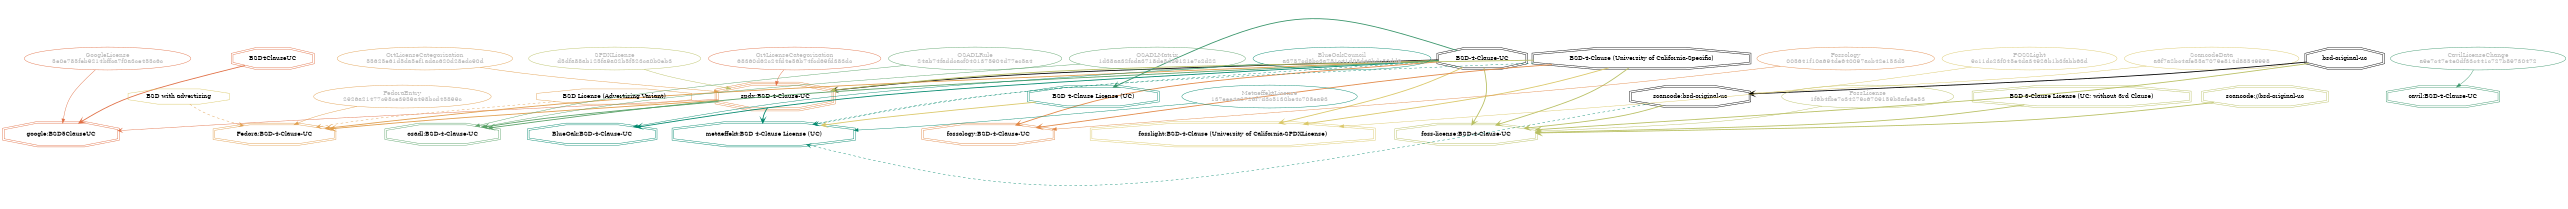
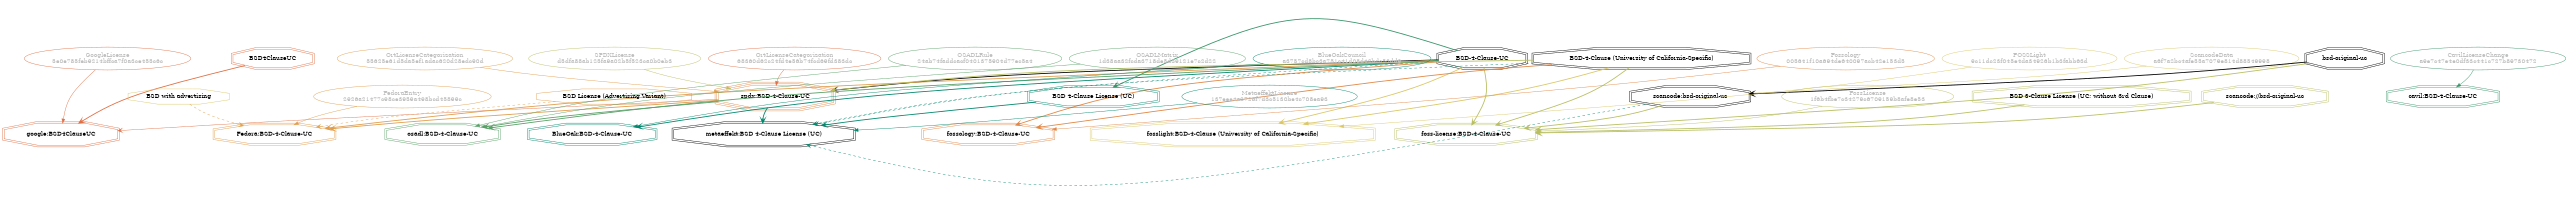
(931, 112) -> (931, 112)
(61, 134) -> (61, 134)
(764, 134) -> (764, 134)
(1233, 134) -> (1233, 134)
